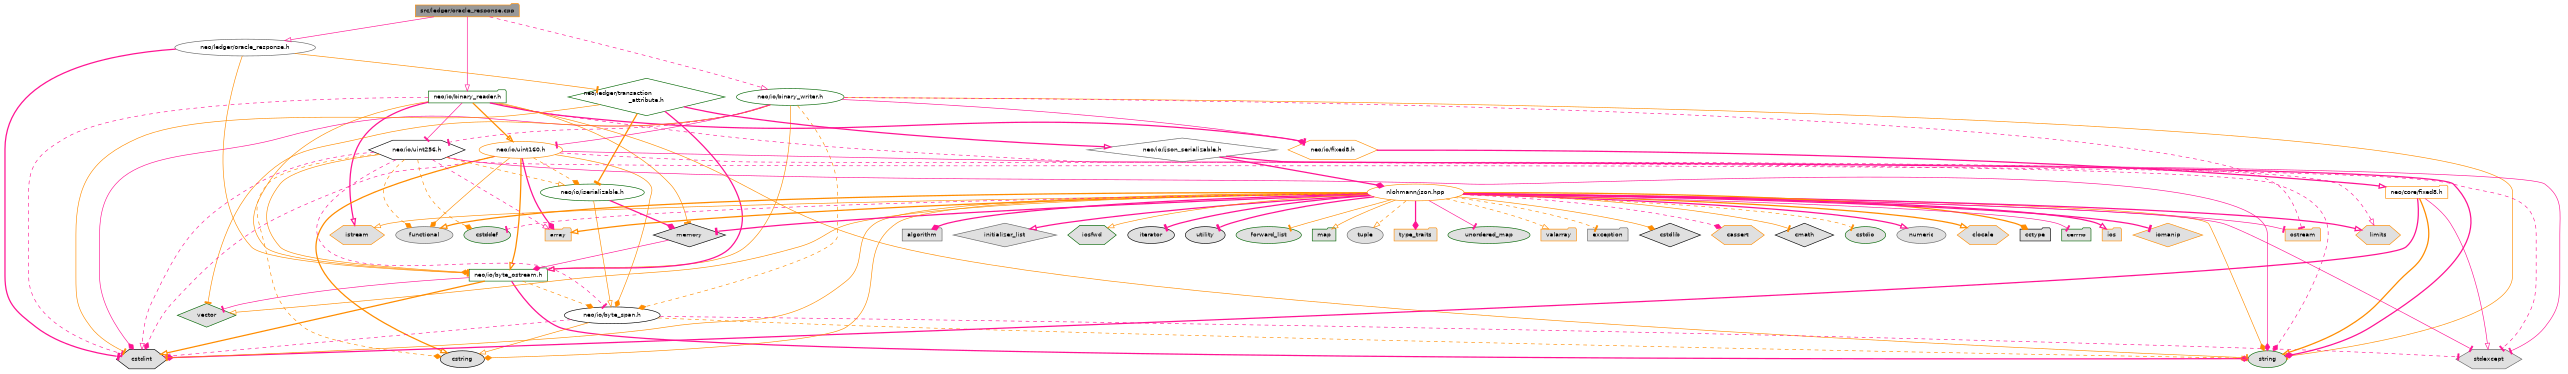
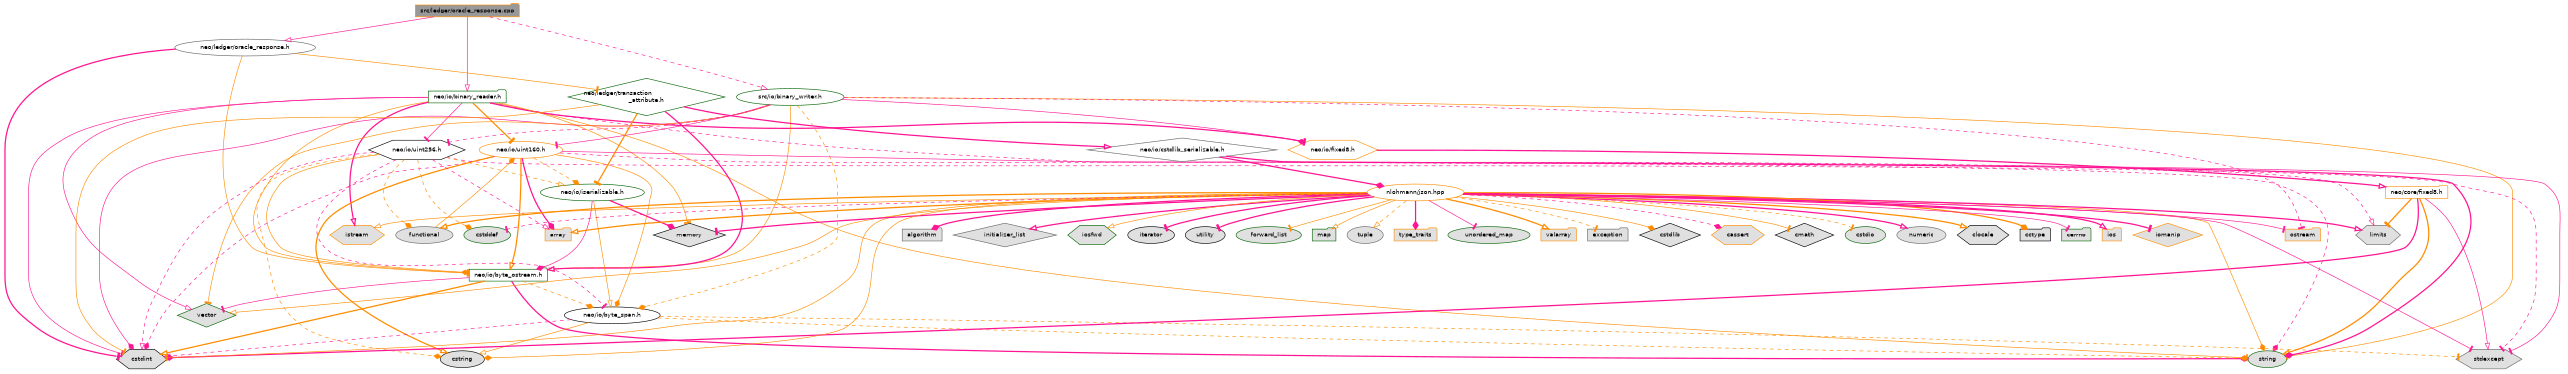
(790, 97) -> (790, 97)
none -> (140, 120)
(106, 123) -> (106, 123)
(497, 126) -> (497, 126)
(1182, 150) -> (1182, 150)
(1417, 183) -> none
(472, 189) -> (473, 196)
(1495, 211) -> (1495, 211)
none -> (2400, 211)
(1983, 235) -> (1983, 235)
(2378, 235) -> (2378, 235)
(608, 253) -> (580, 243)
(1558, 331) -> (1558, 331)
(1450, 342) -> (1450, 342)
